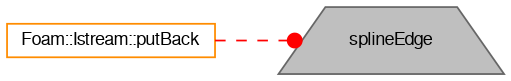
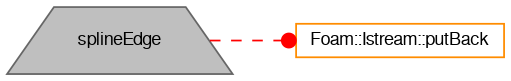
(251, 41) -> (246, 41)
